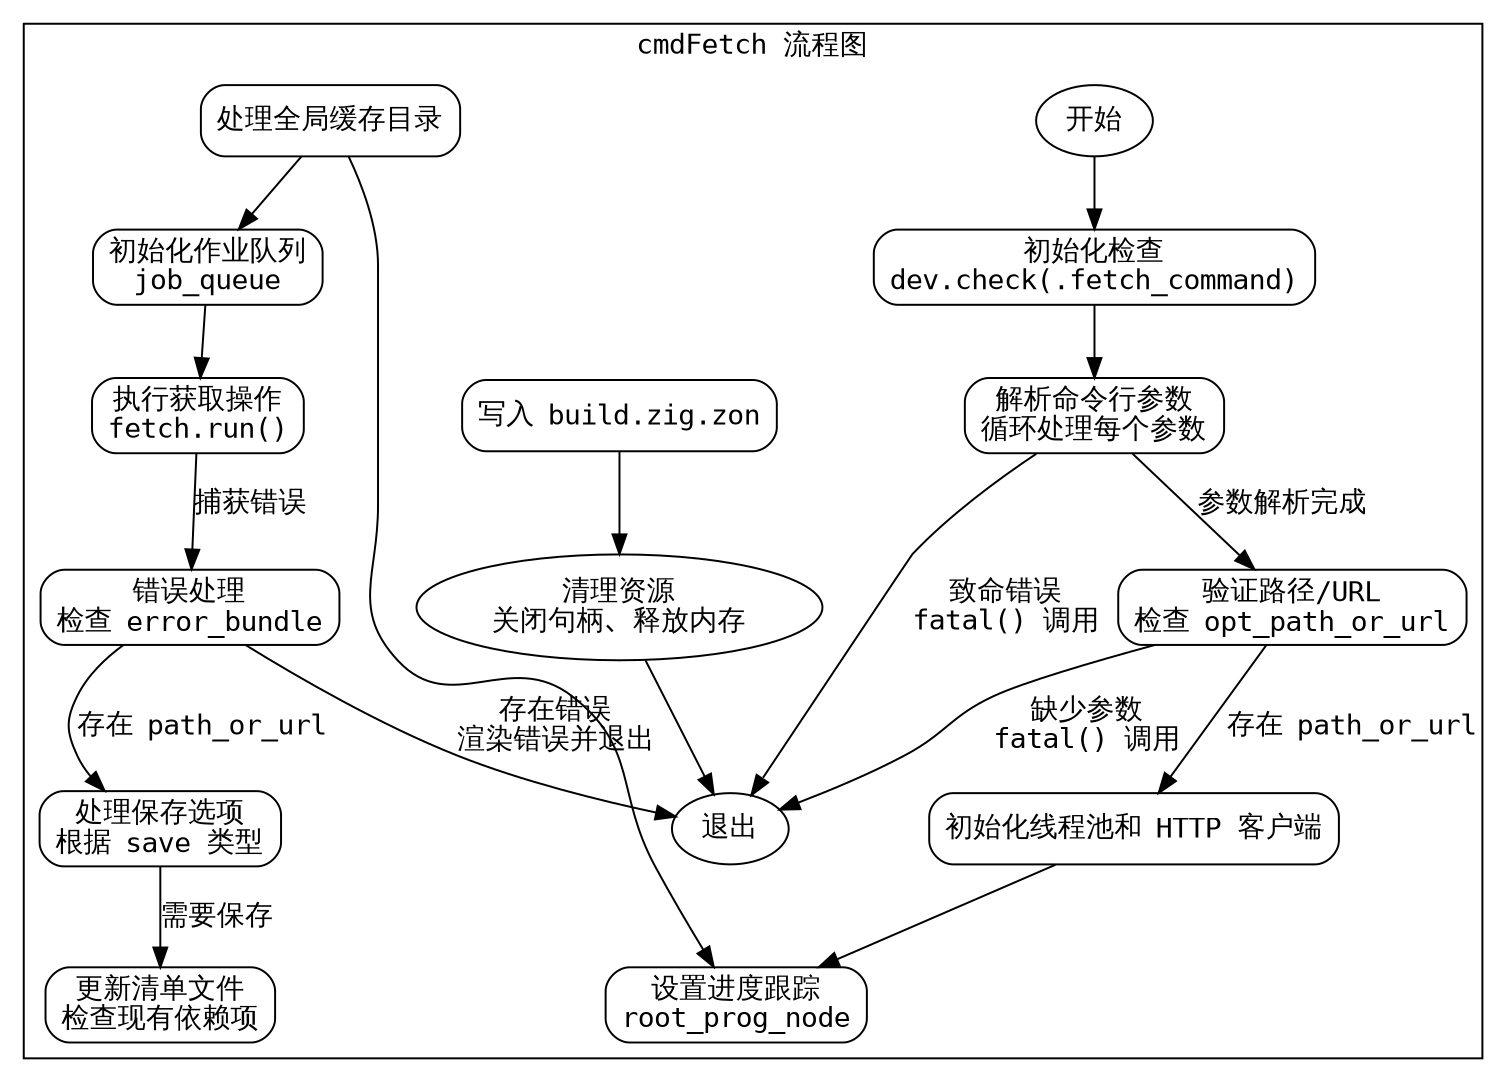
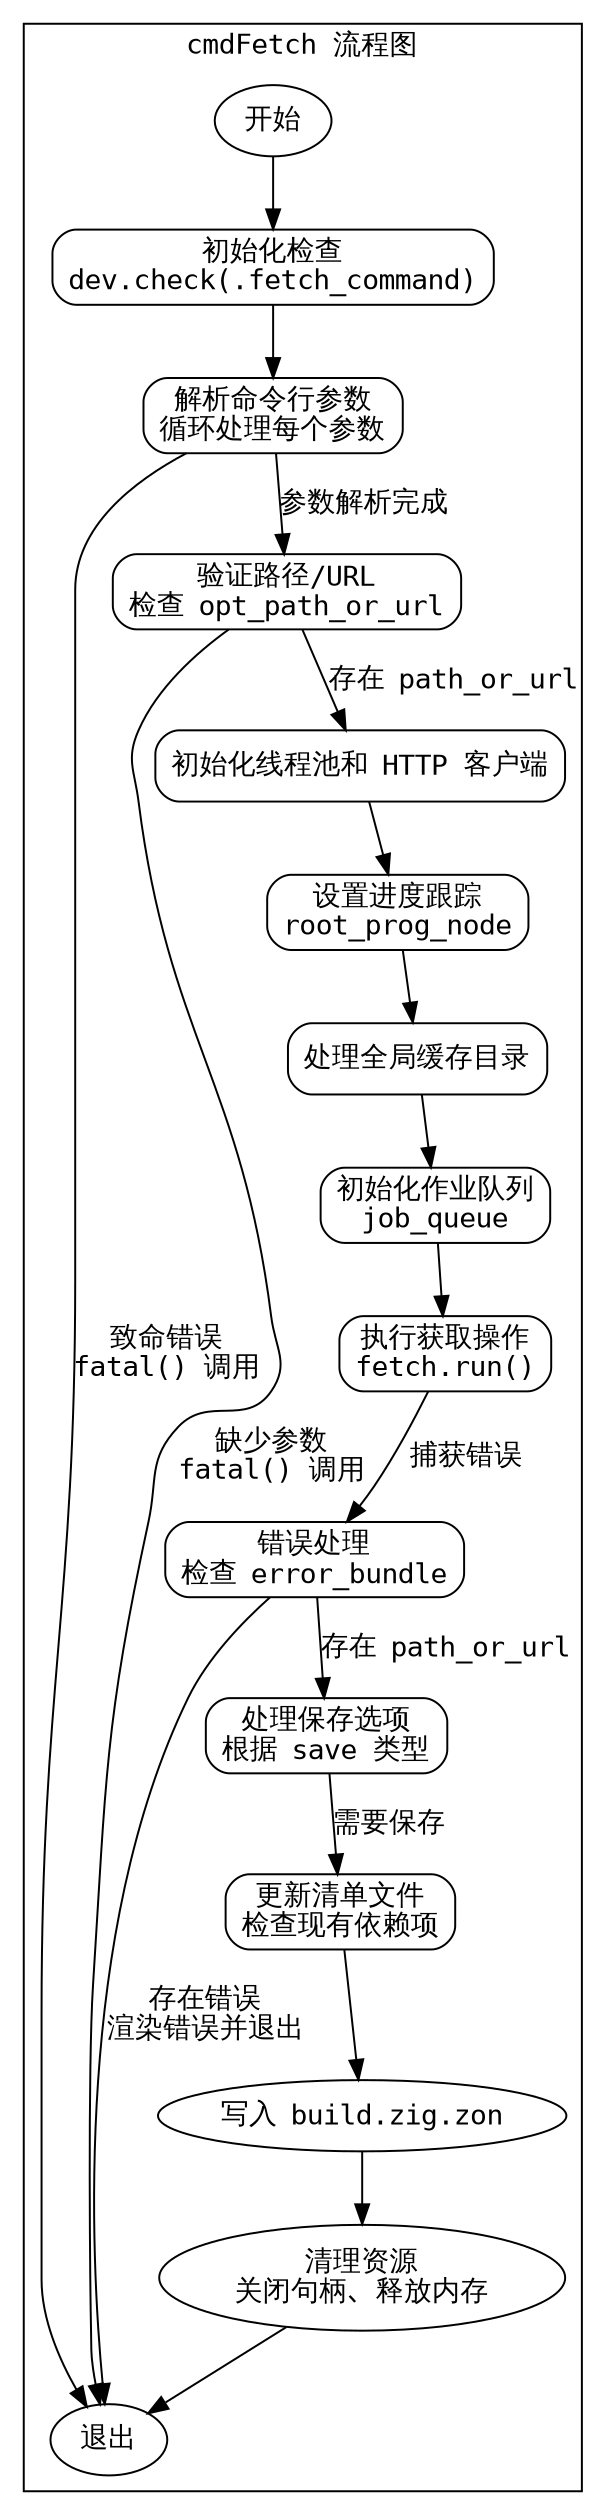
(619, 416) -> (362, 2116)
(385, 644) -> (406, 976)
none -> (350, 2004)
